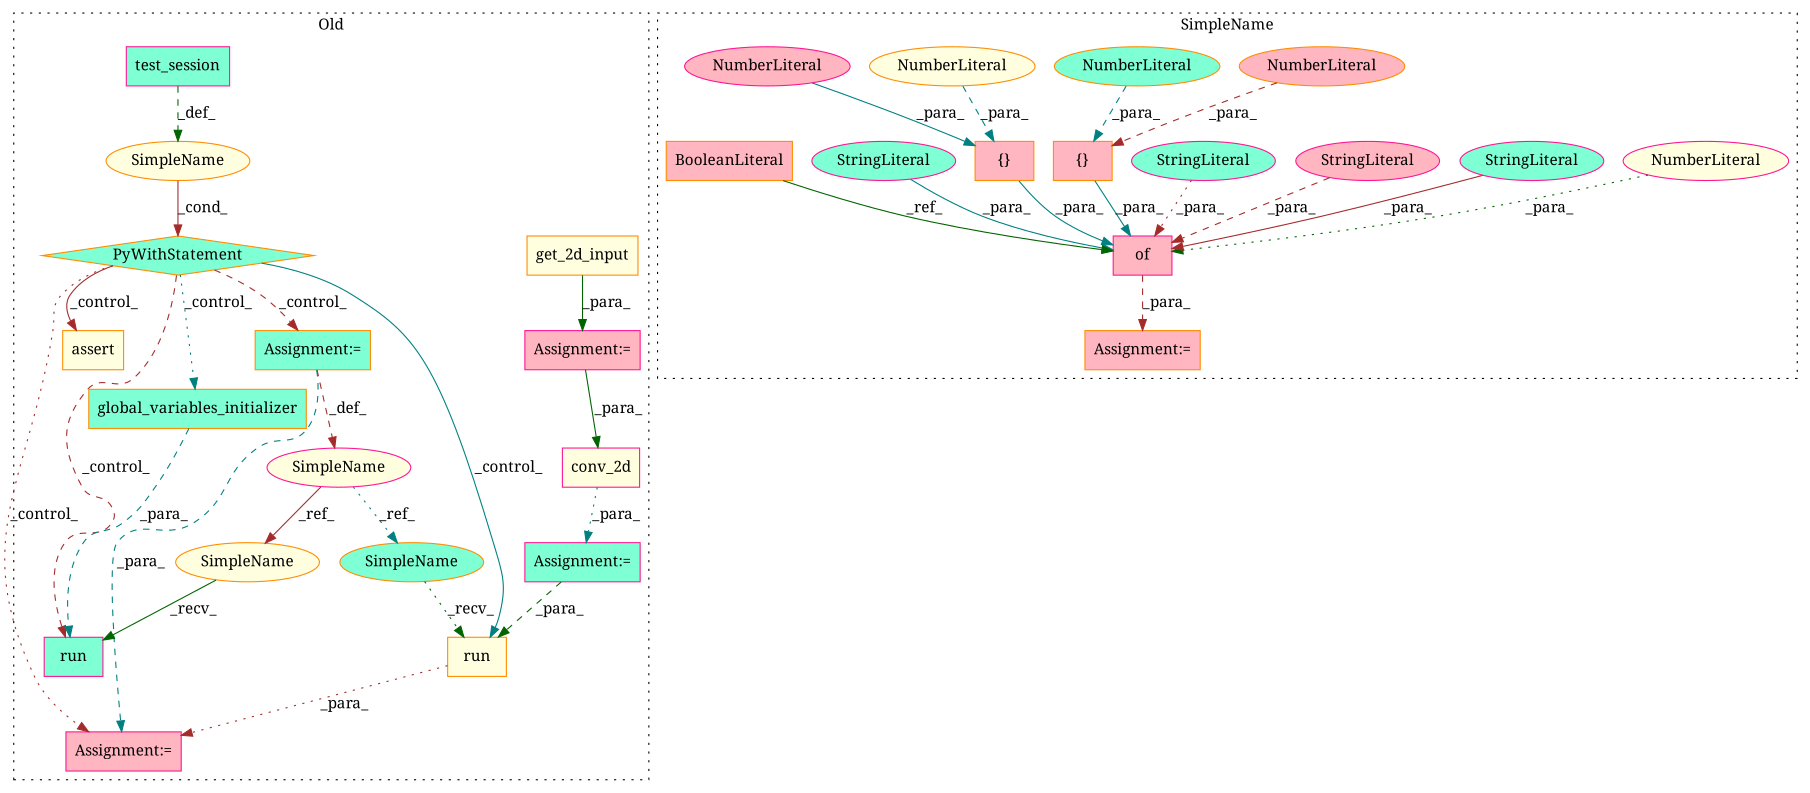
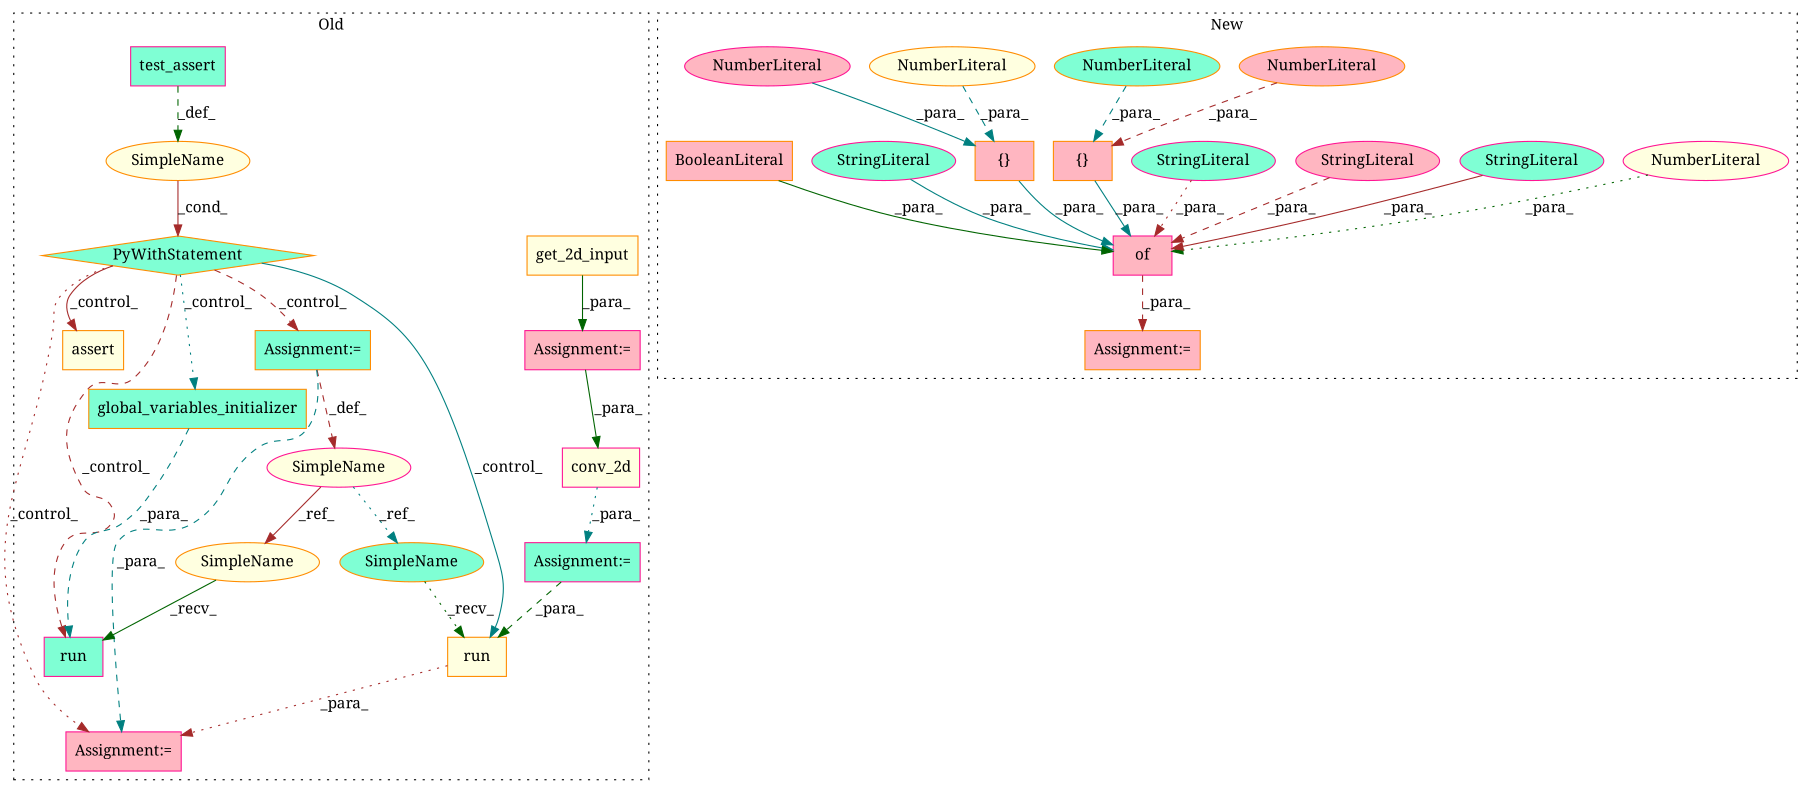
(1227, 26) -> (1227, 26)
(178, 66) -> (178, 66)
(925, 208) -> (919, 208)
